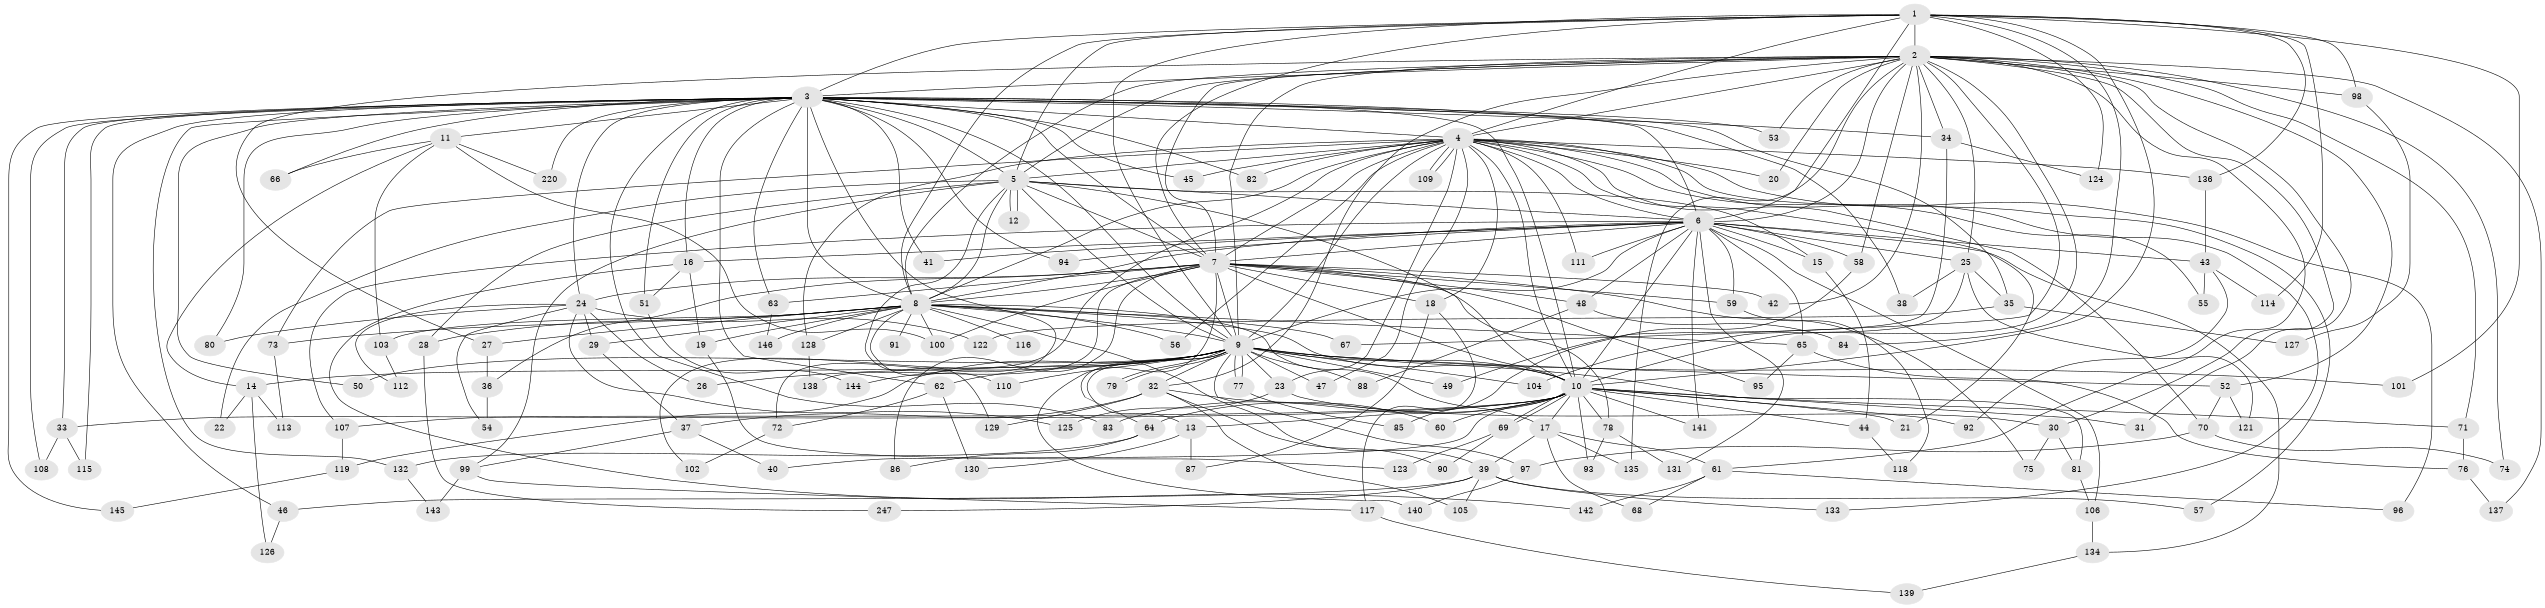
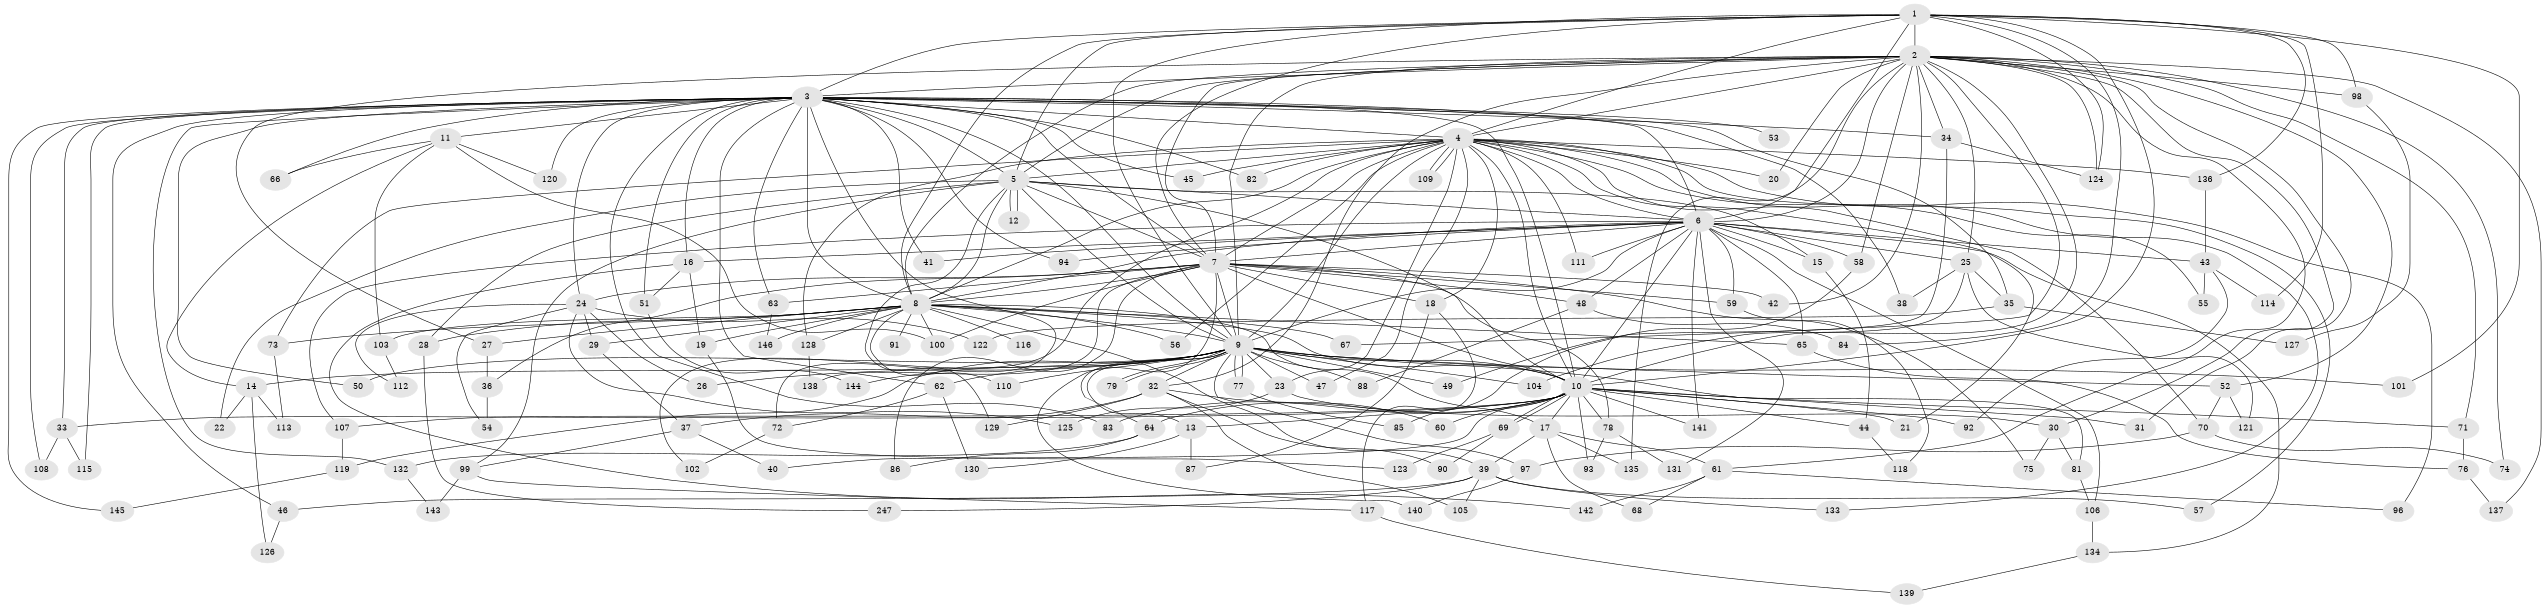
(1831, 80) -> (2067, 84)
(550, 180) -> (550, 180)
(210, 346) -> none
(1759, 387) -> none
